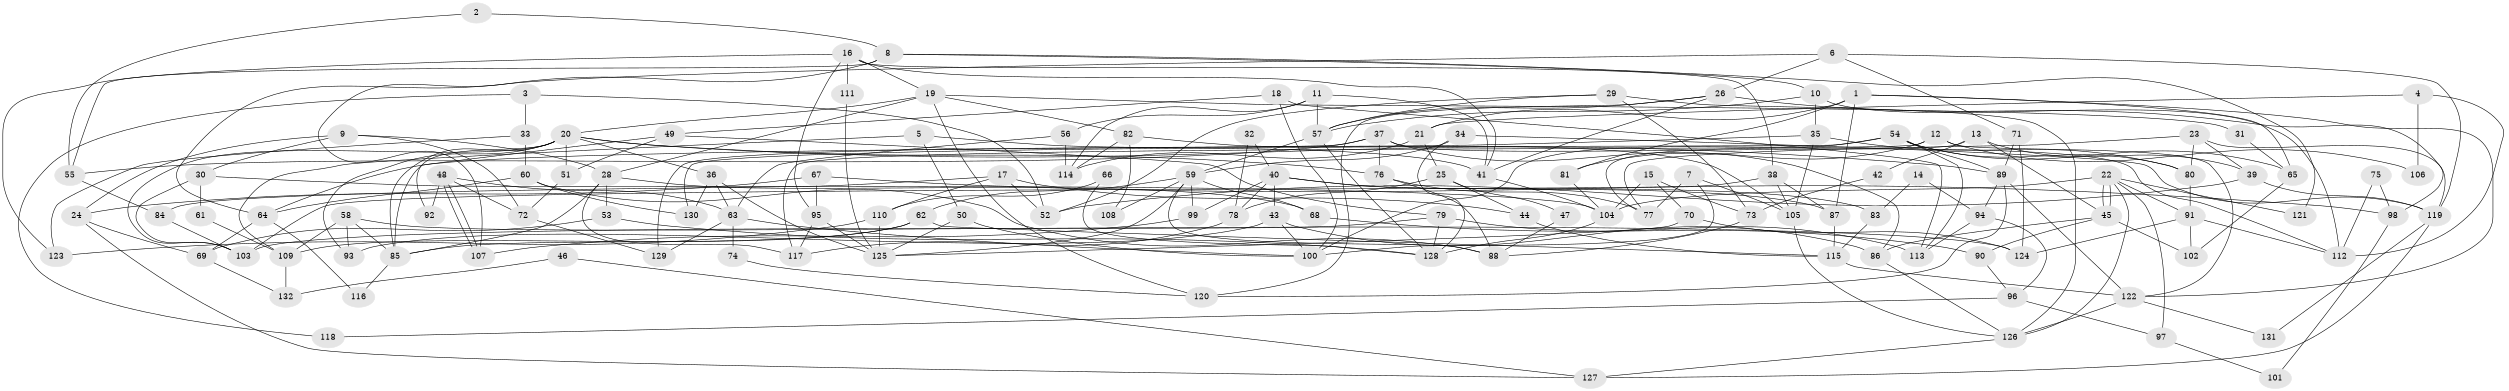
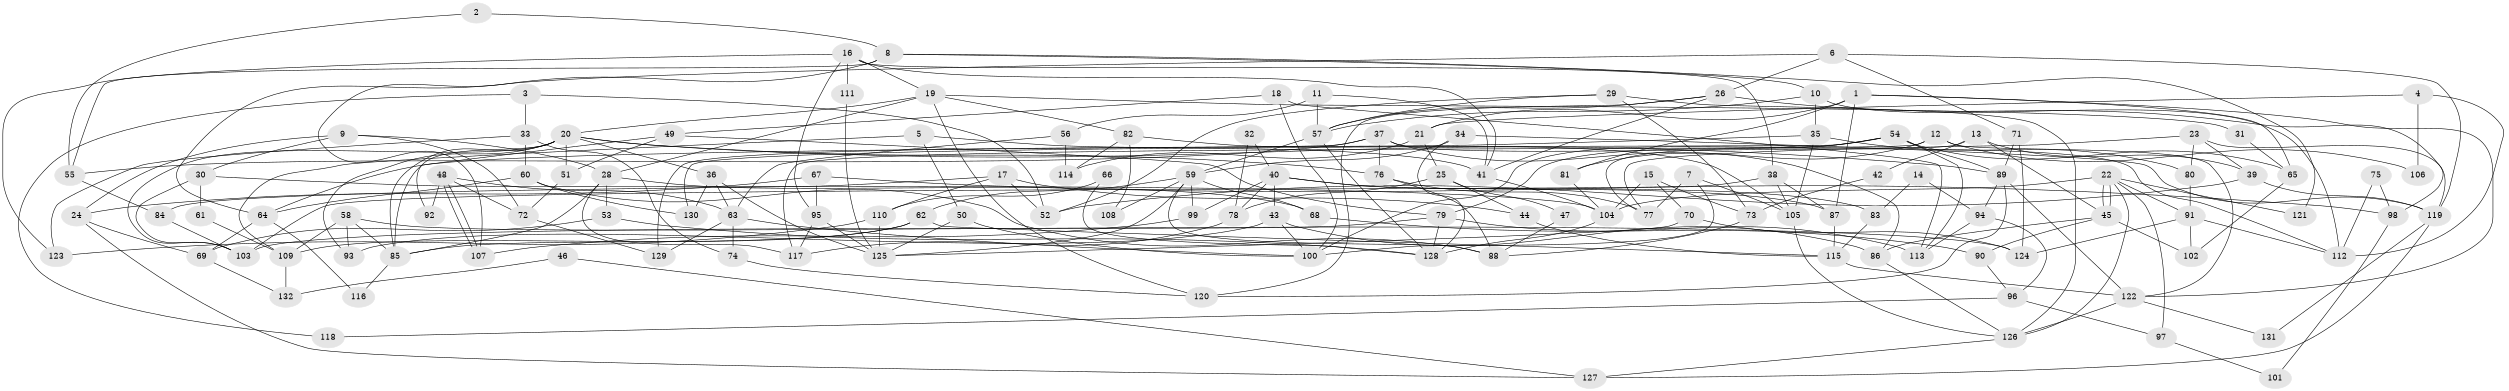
(1179, 107) -> none
(2042, 156) -> (1661, 150)
none -> (637, 174)
